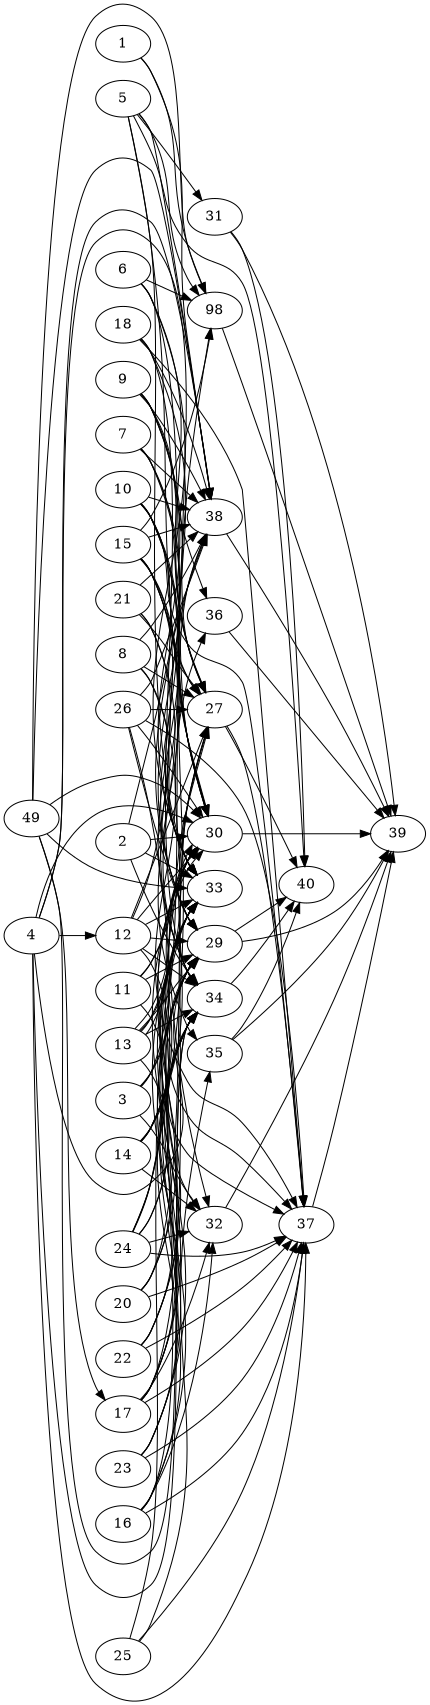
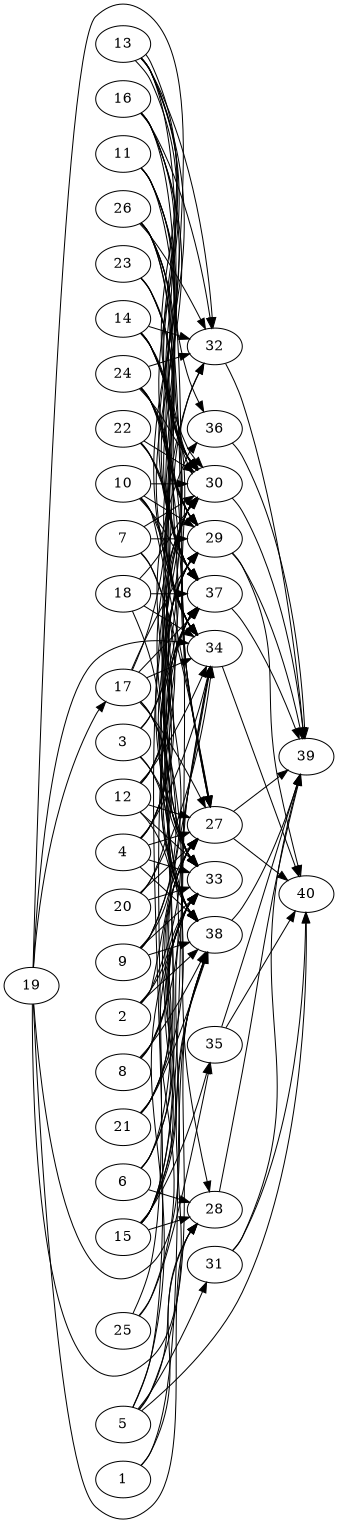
(215, 311) -> (215, 1210)
none -> (169, 806)
(32, 819) -> (32, 986)
(72, 936) -> (164, 865)
(278, 958) -> (257, 794)
(170, 1212) -> none
